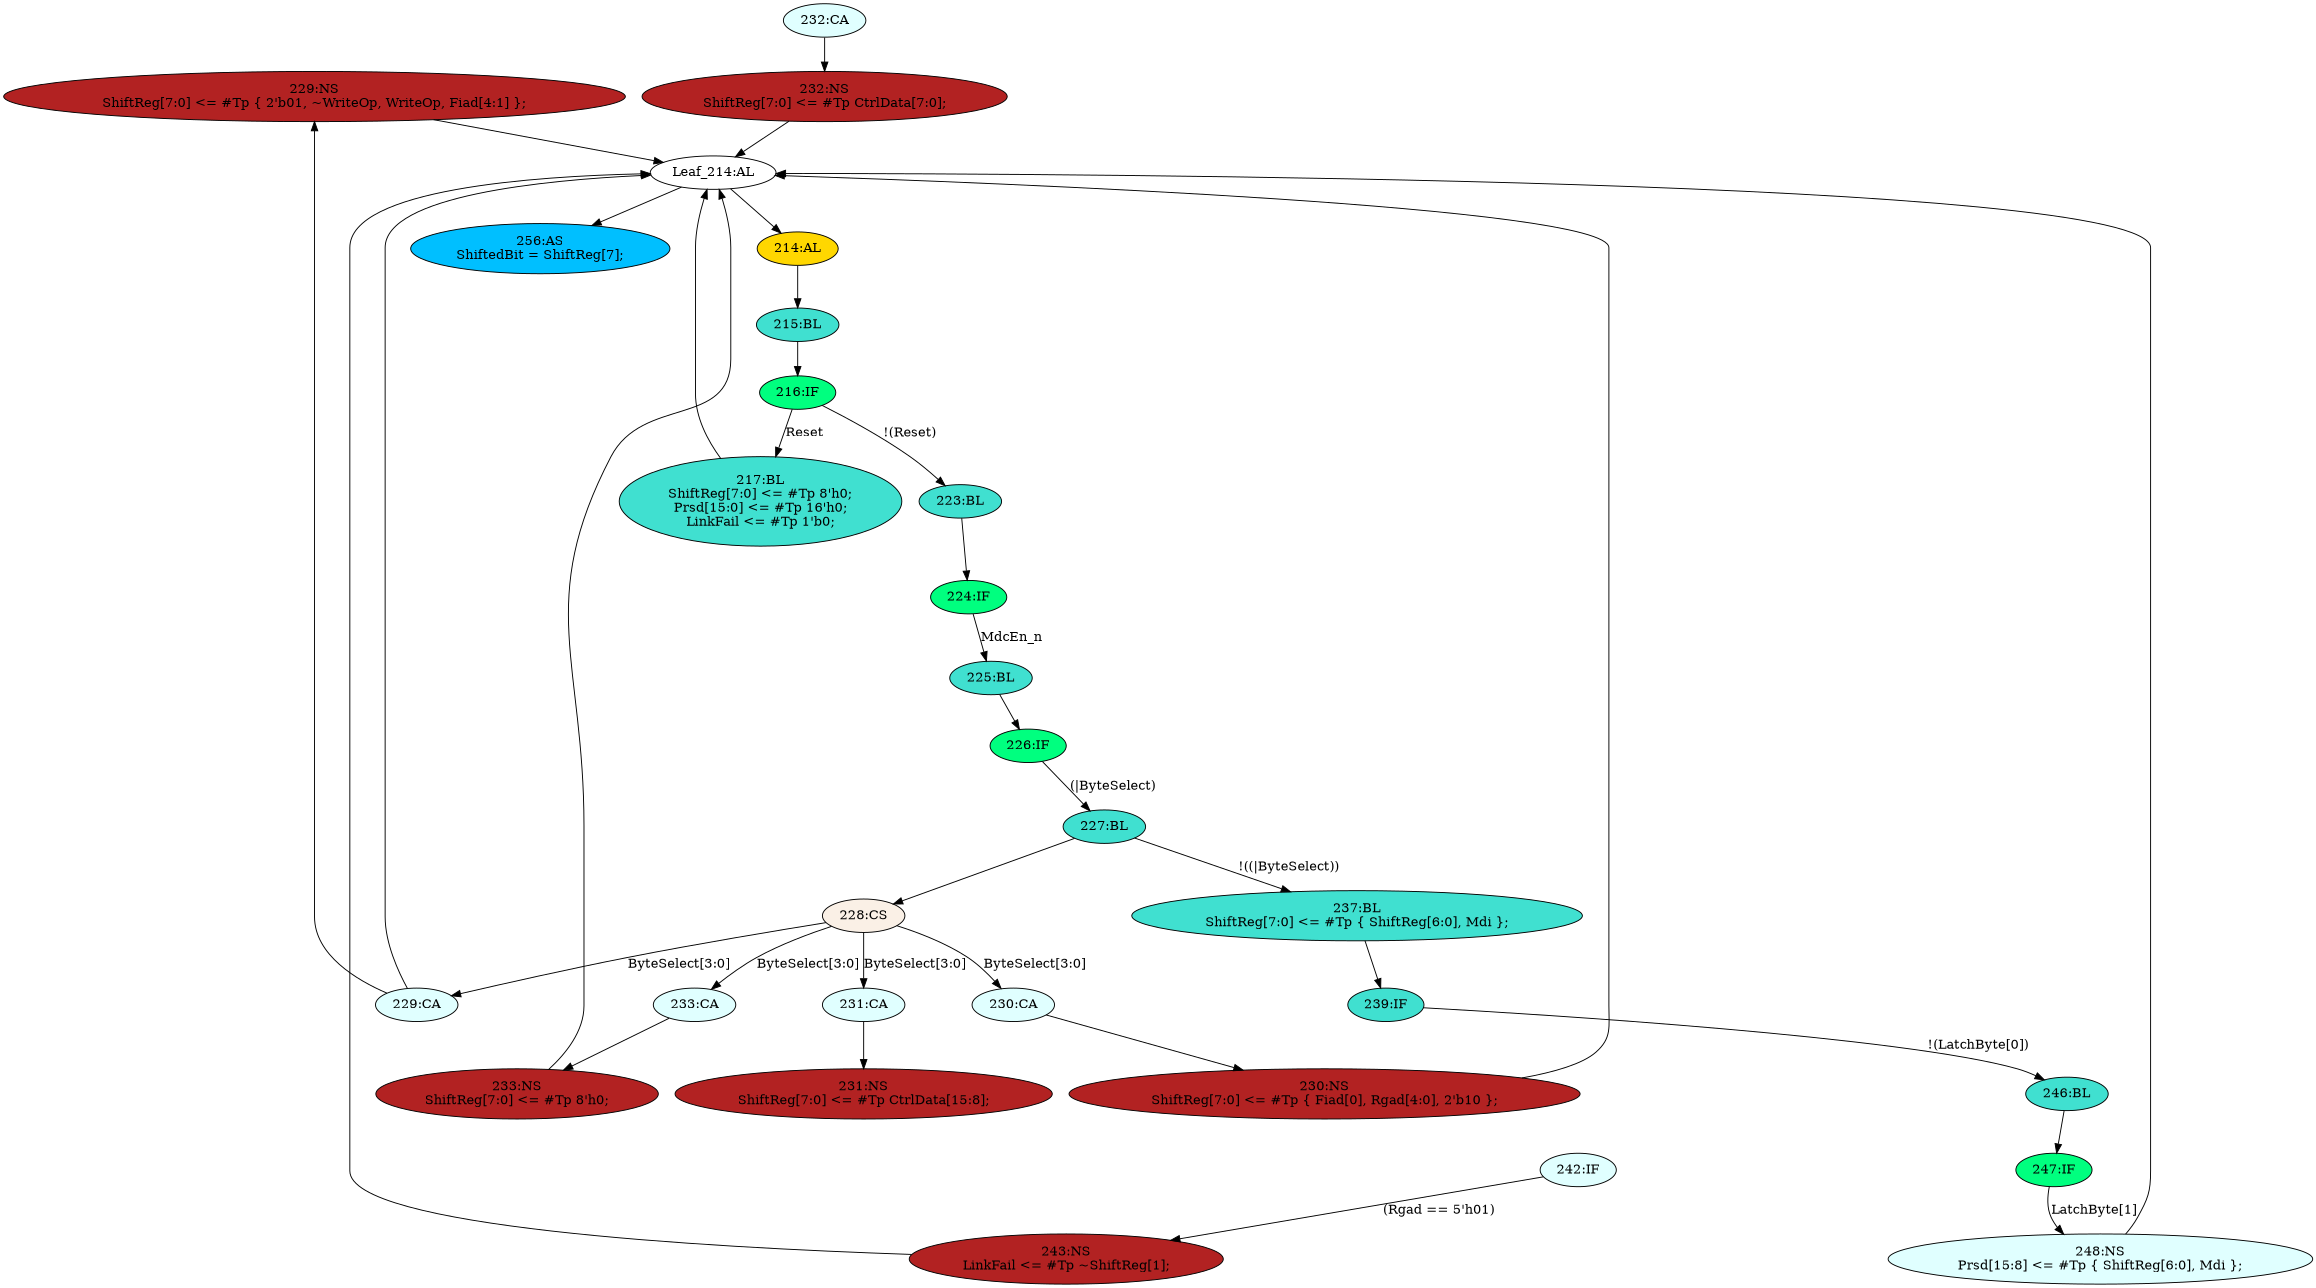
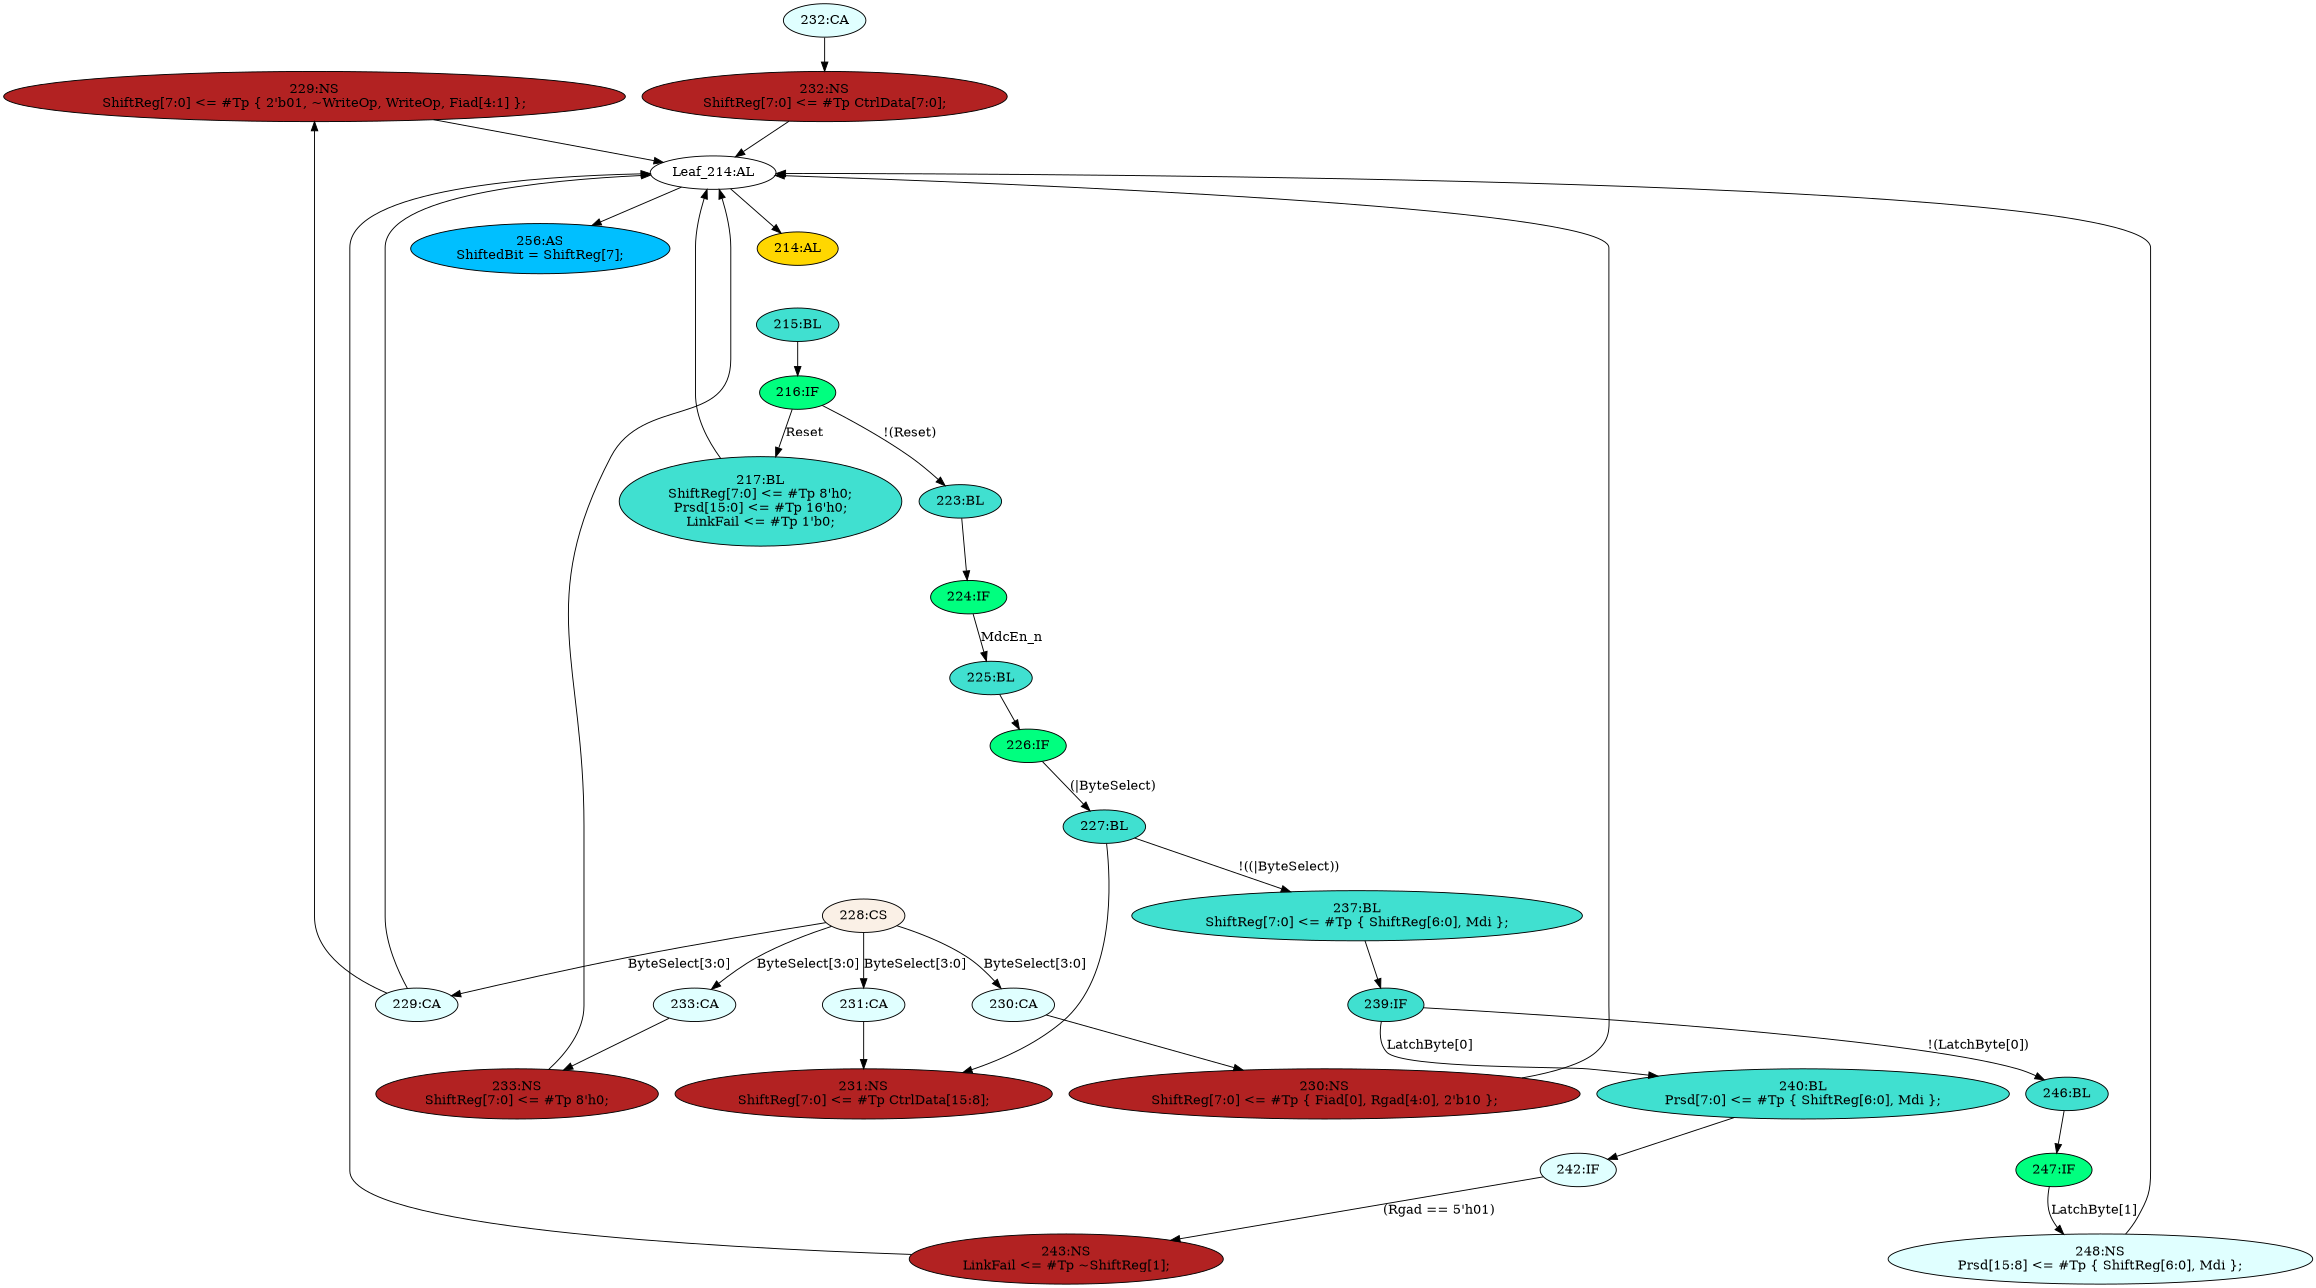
(798, 282) -> none
(988, 870) -> (1088, 987)
none -> (1803, 1094)
